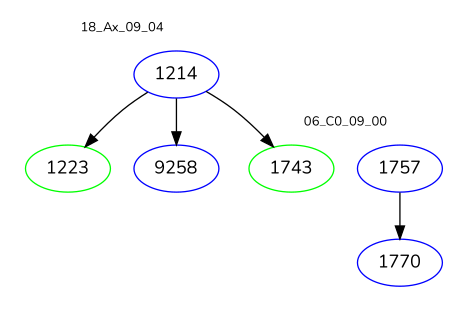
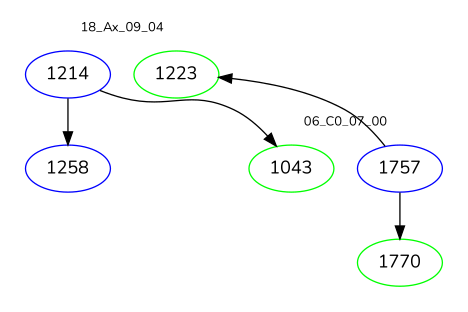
(119, 113) -> (316, 97)
(346, 122) -> (346, 122)
(176, 169) -> (68, 169)
(291, 169) -> (291, 169)
(400, 263) -> (400, 263)
